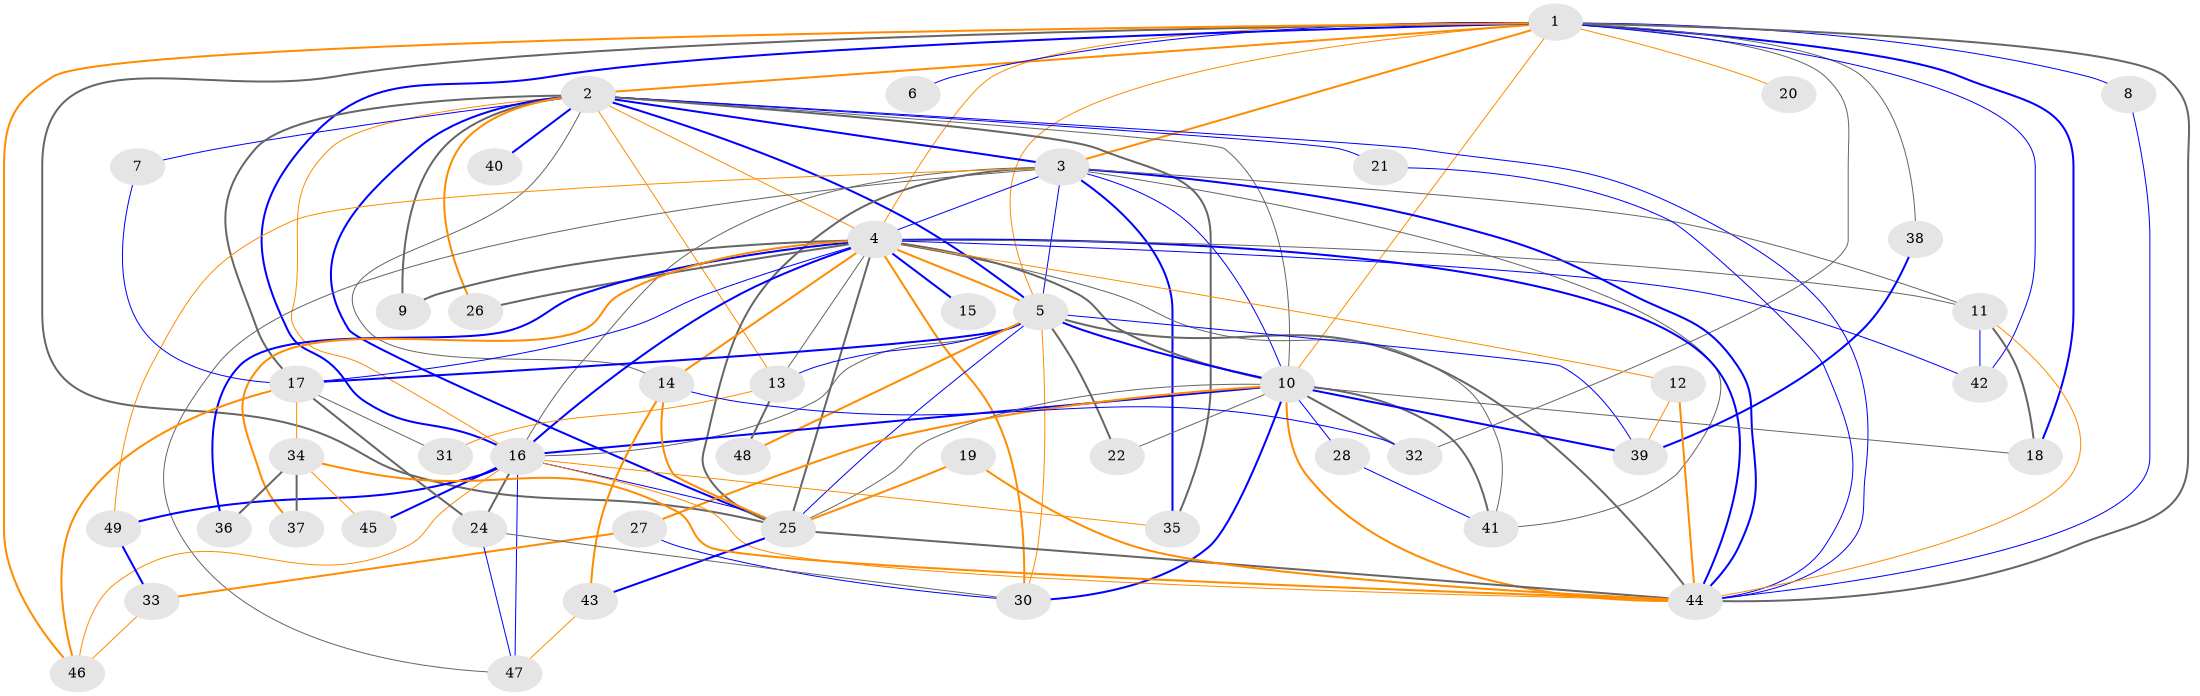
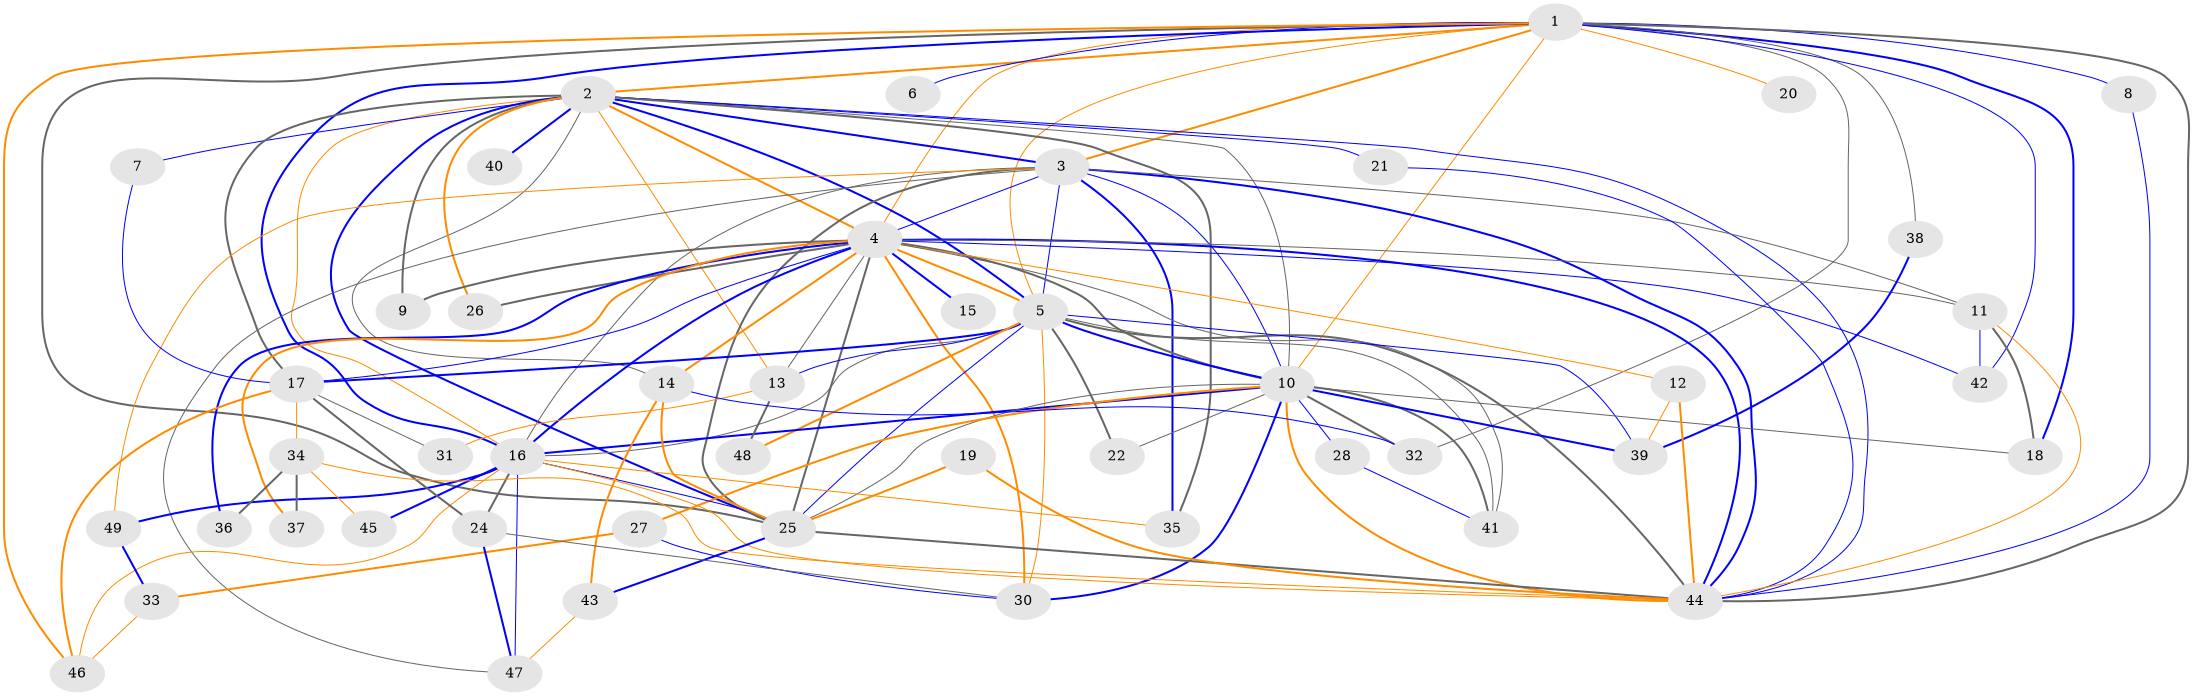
(732, 167) -> (732, 167)
(1575, 285) -> (1323, 347)
(743, 553) -> (743, 553)
(497, 601) -> (497, 601)
